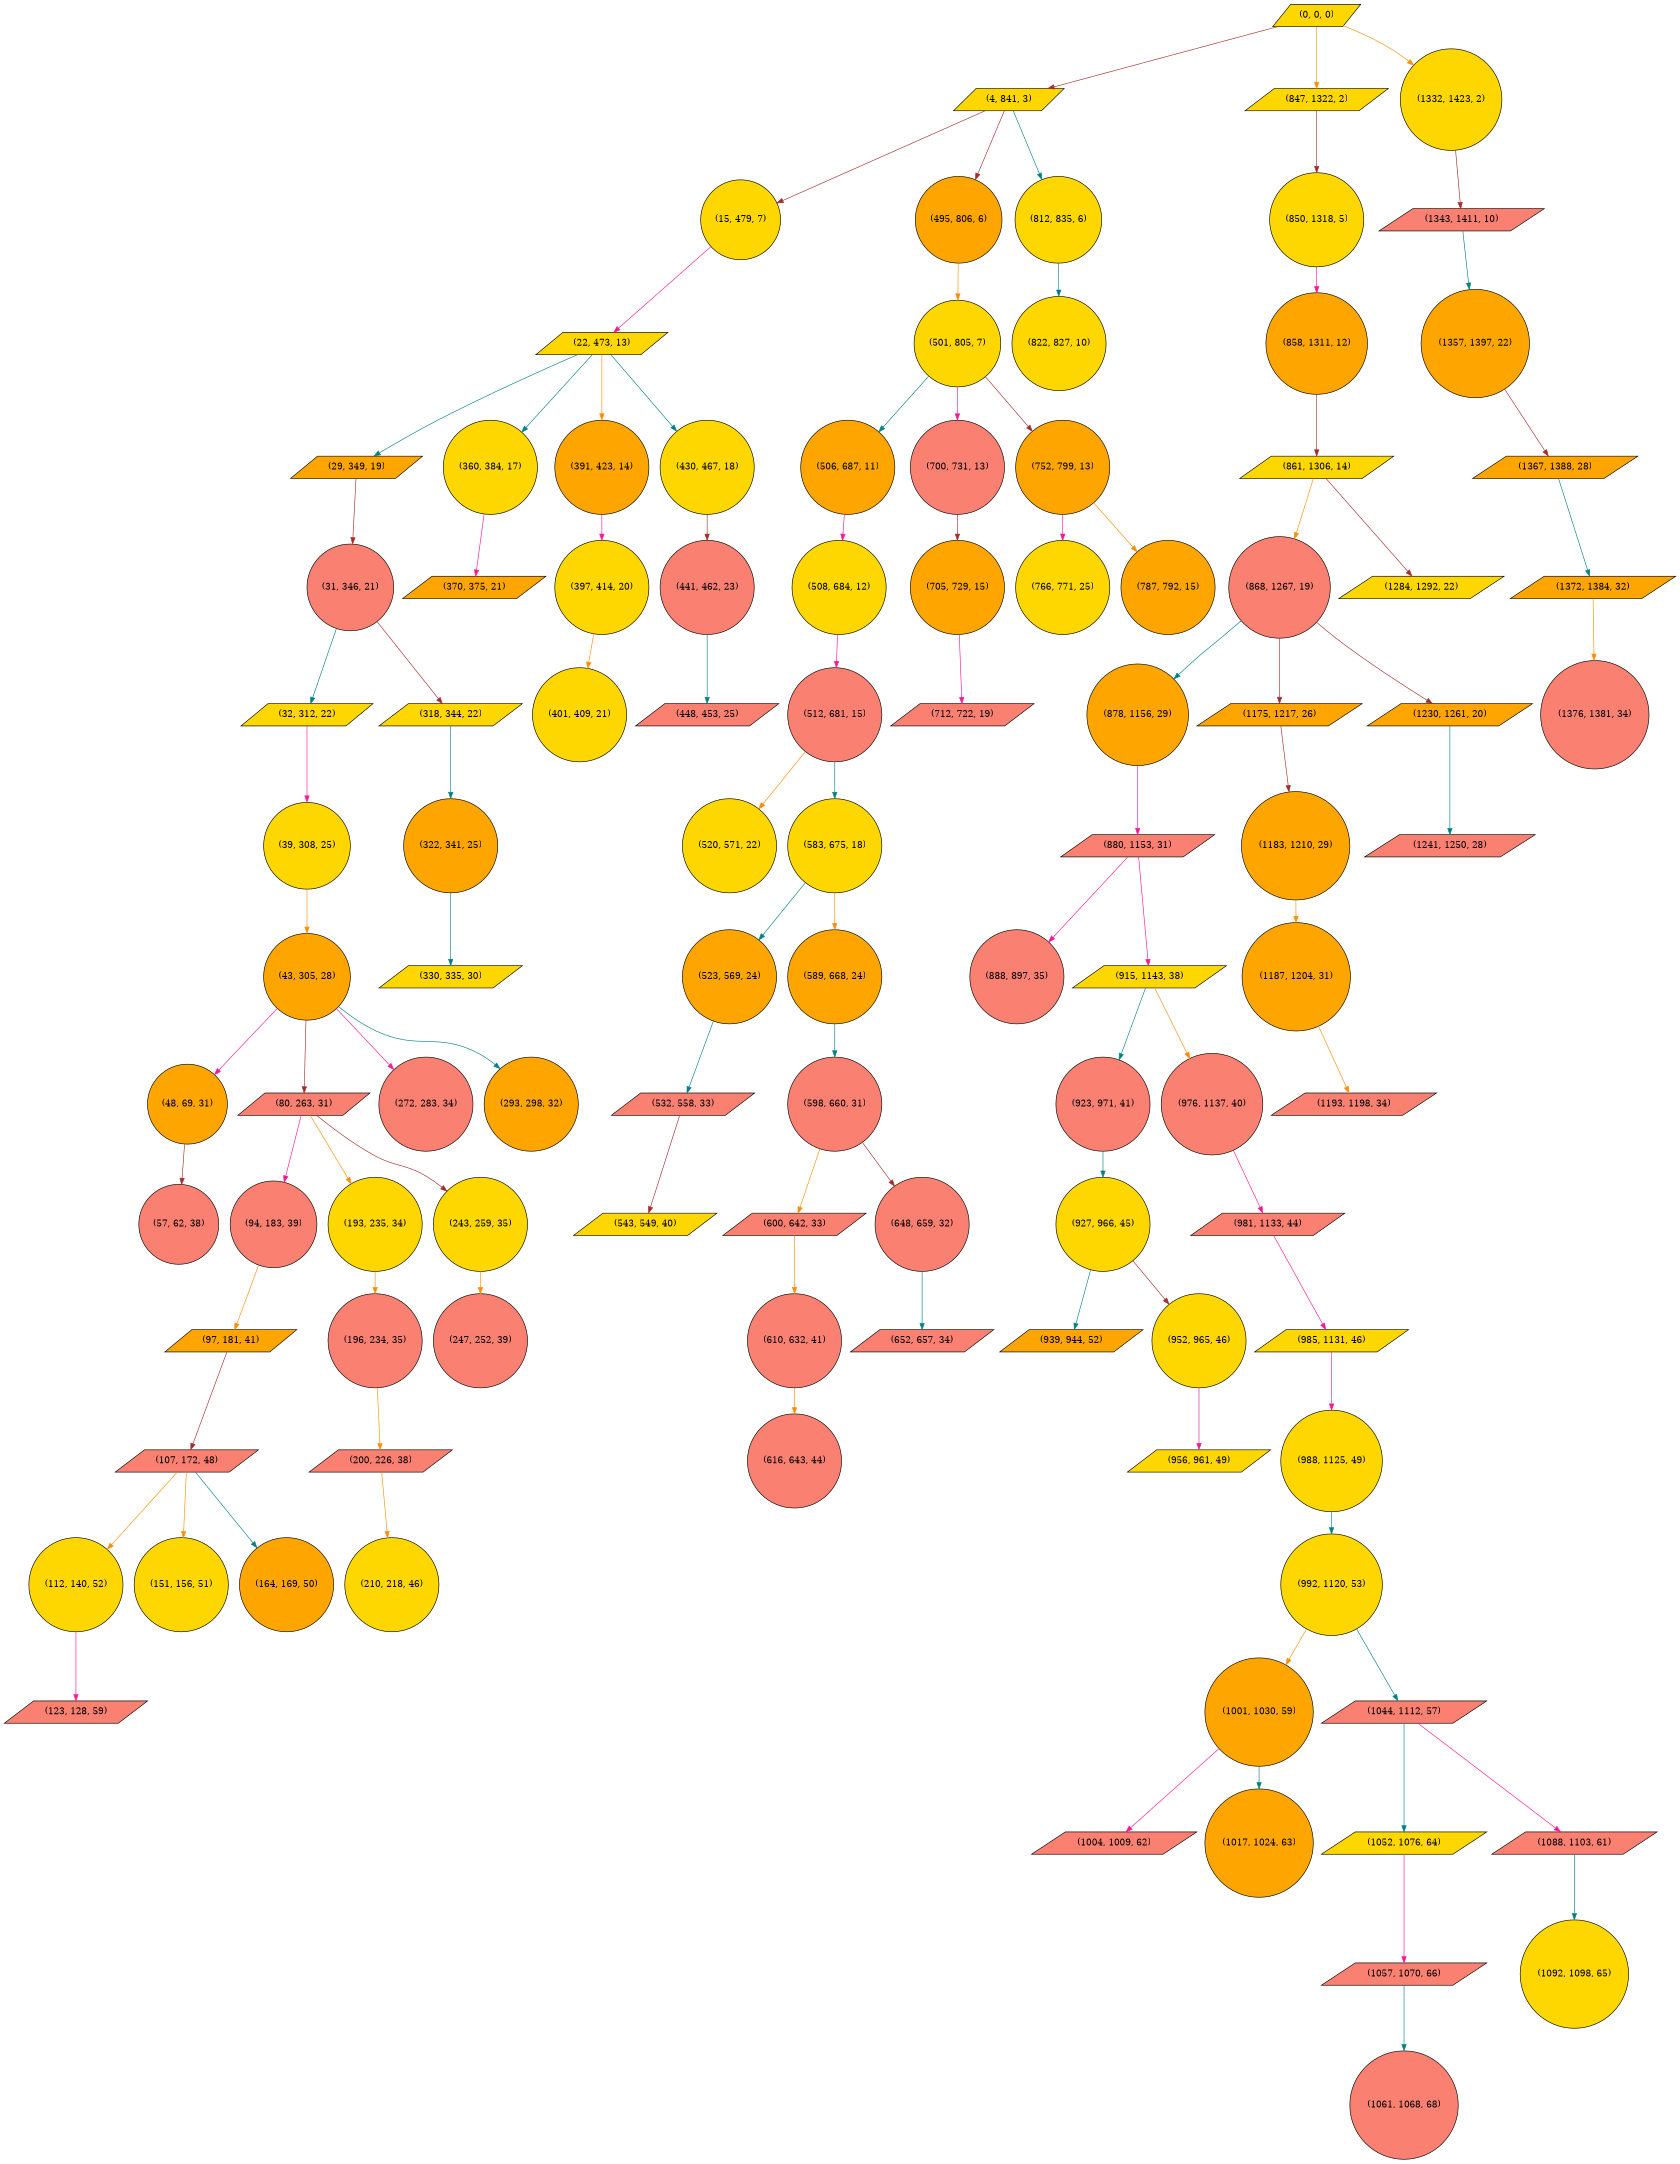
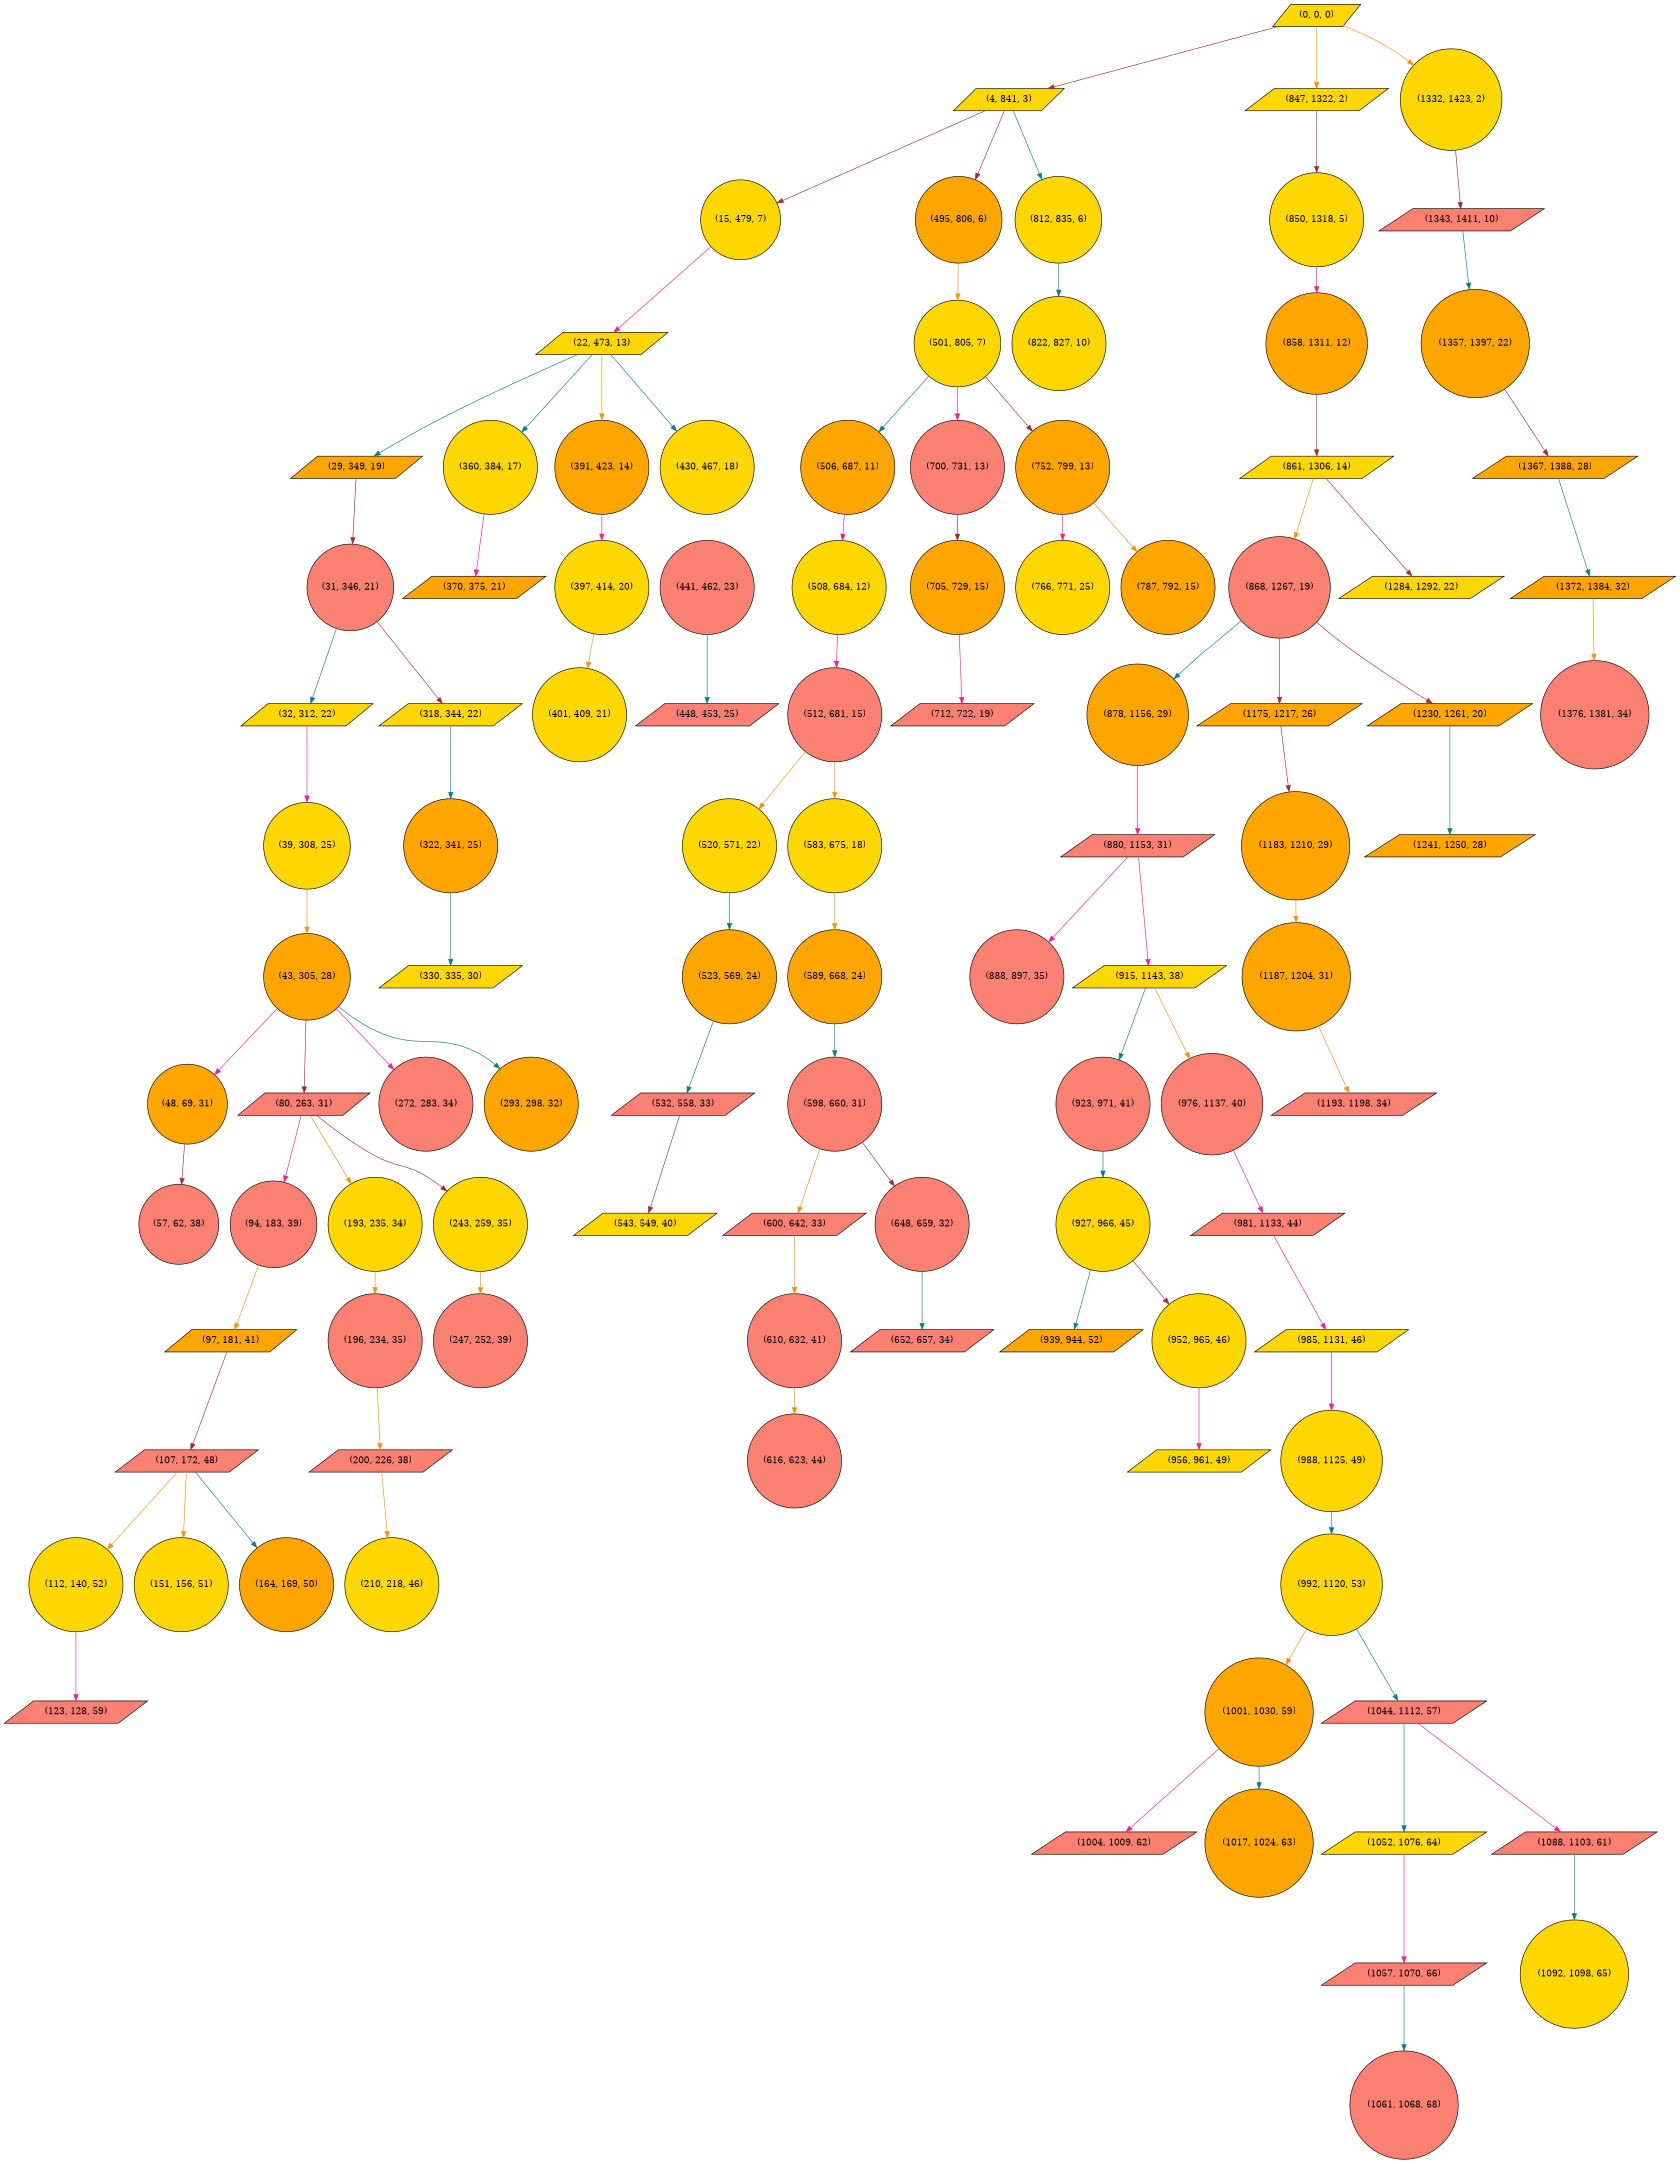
(707, 524) -> none
(835, 777) -> (835, 777)
(1450, 846) -> (1450, 846)
(784, 909) -> (729, 908)
(794, 1461) -> (794, 1461)
